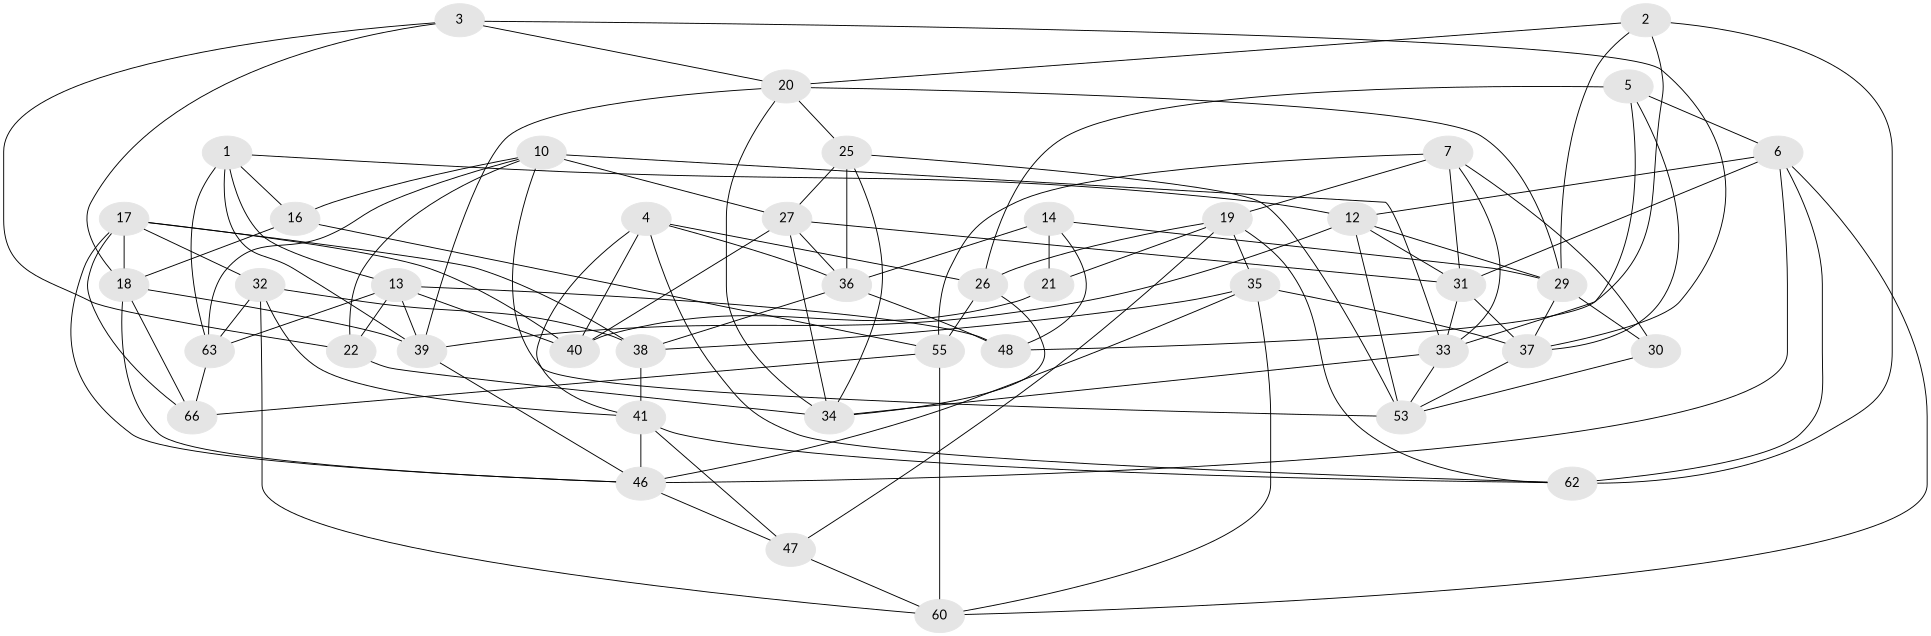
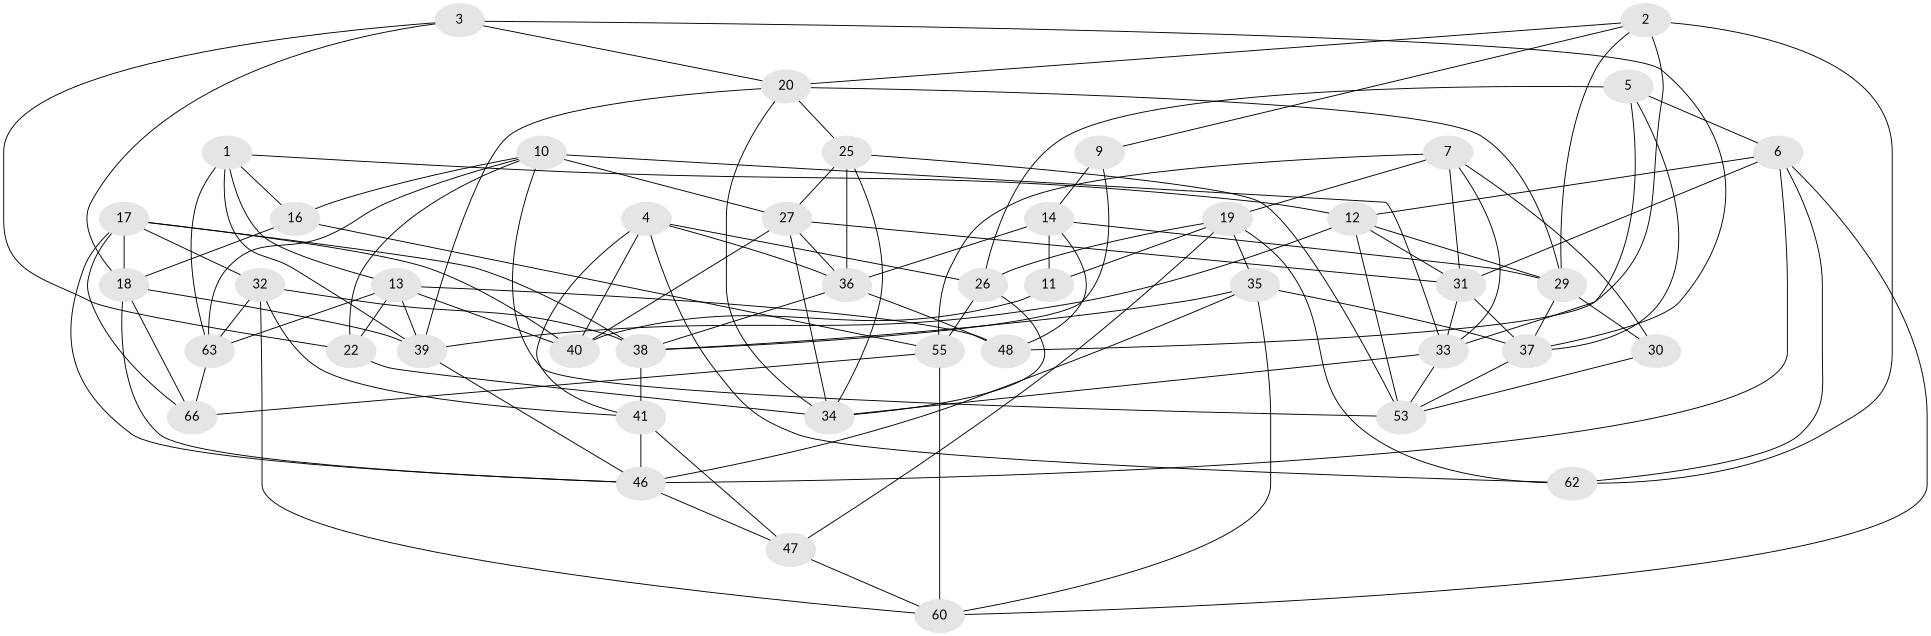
none -> (1100, 153)
(1049, 285) -> (1049, 285)
(1036, 468) -> none
